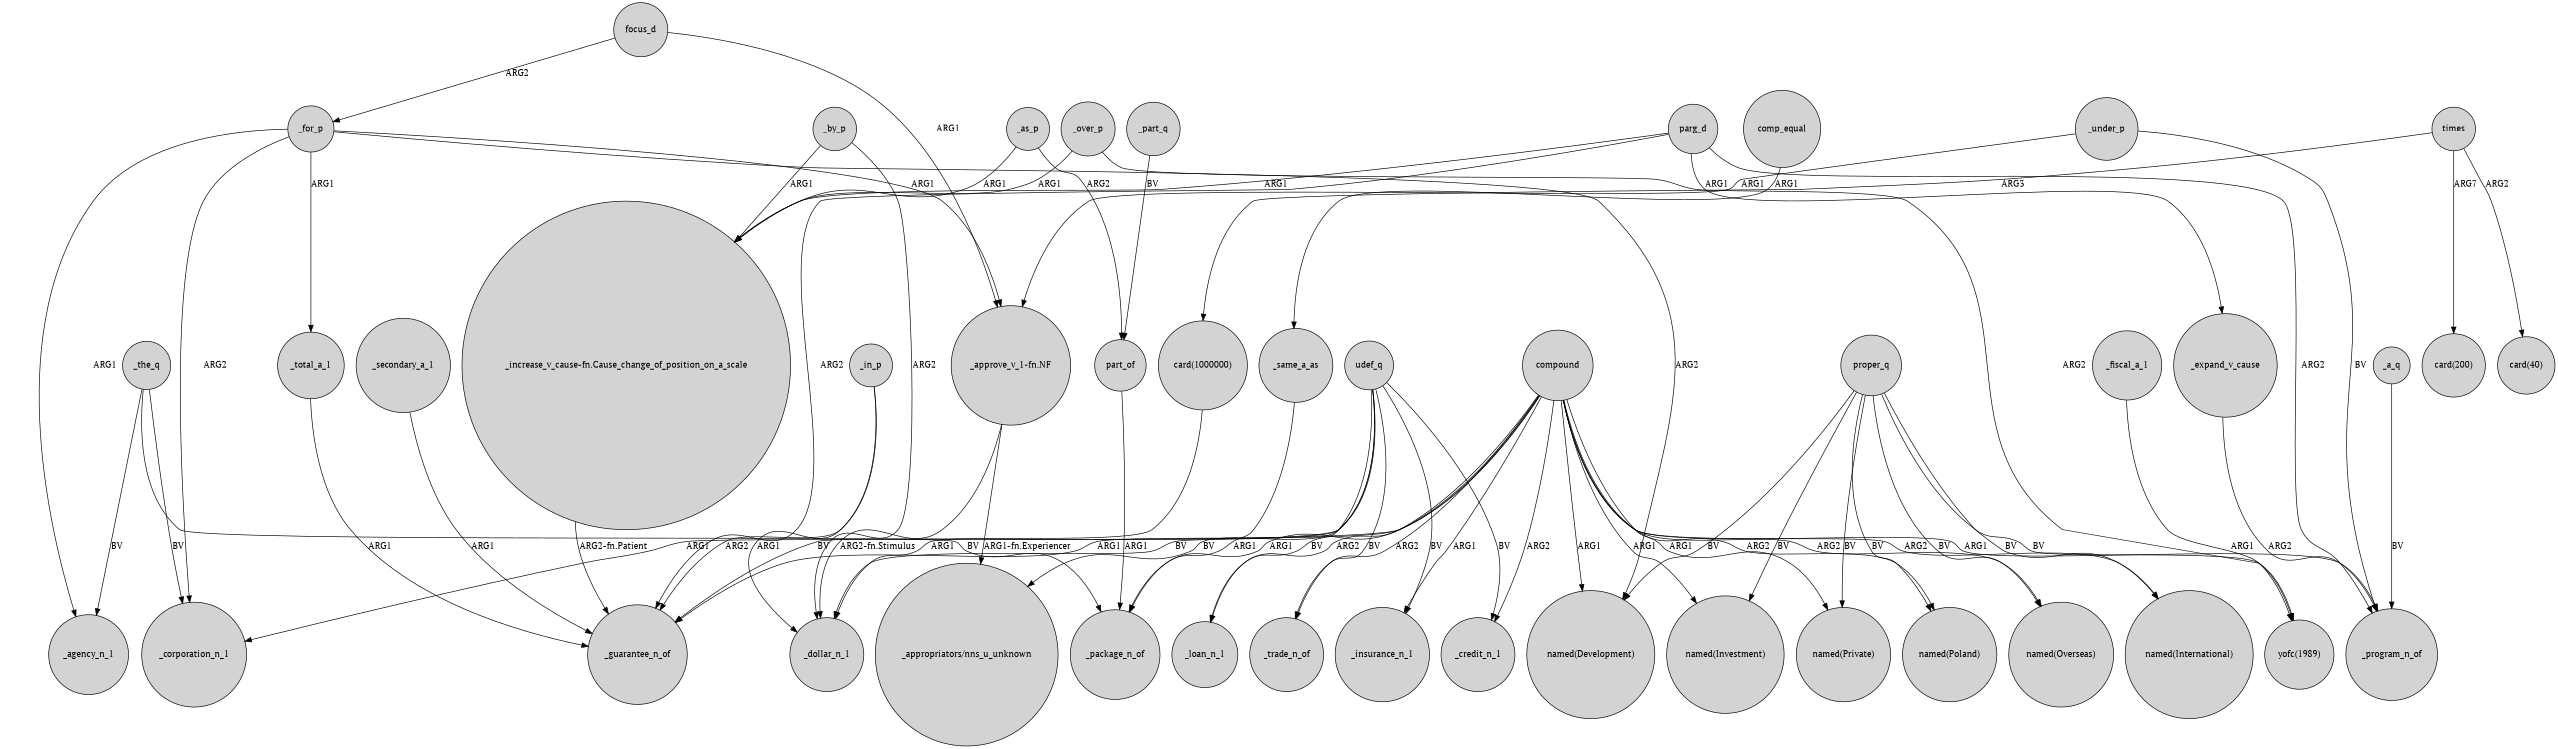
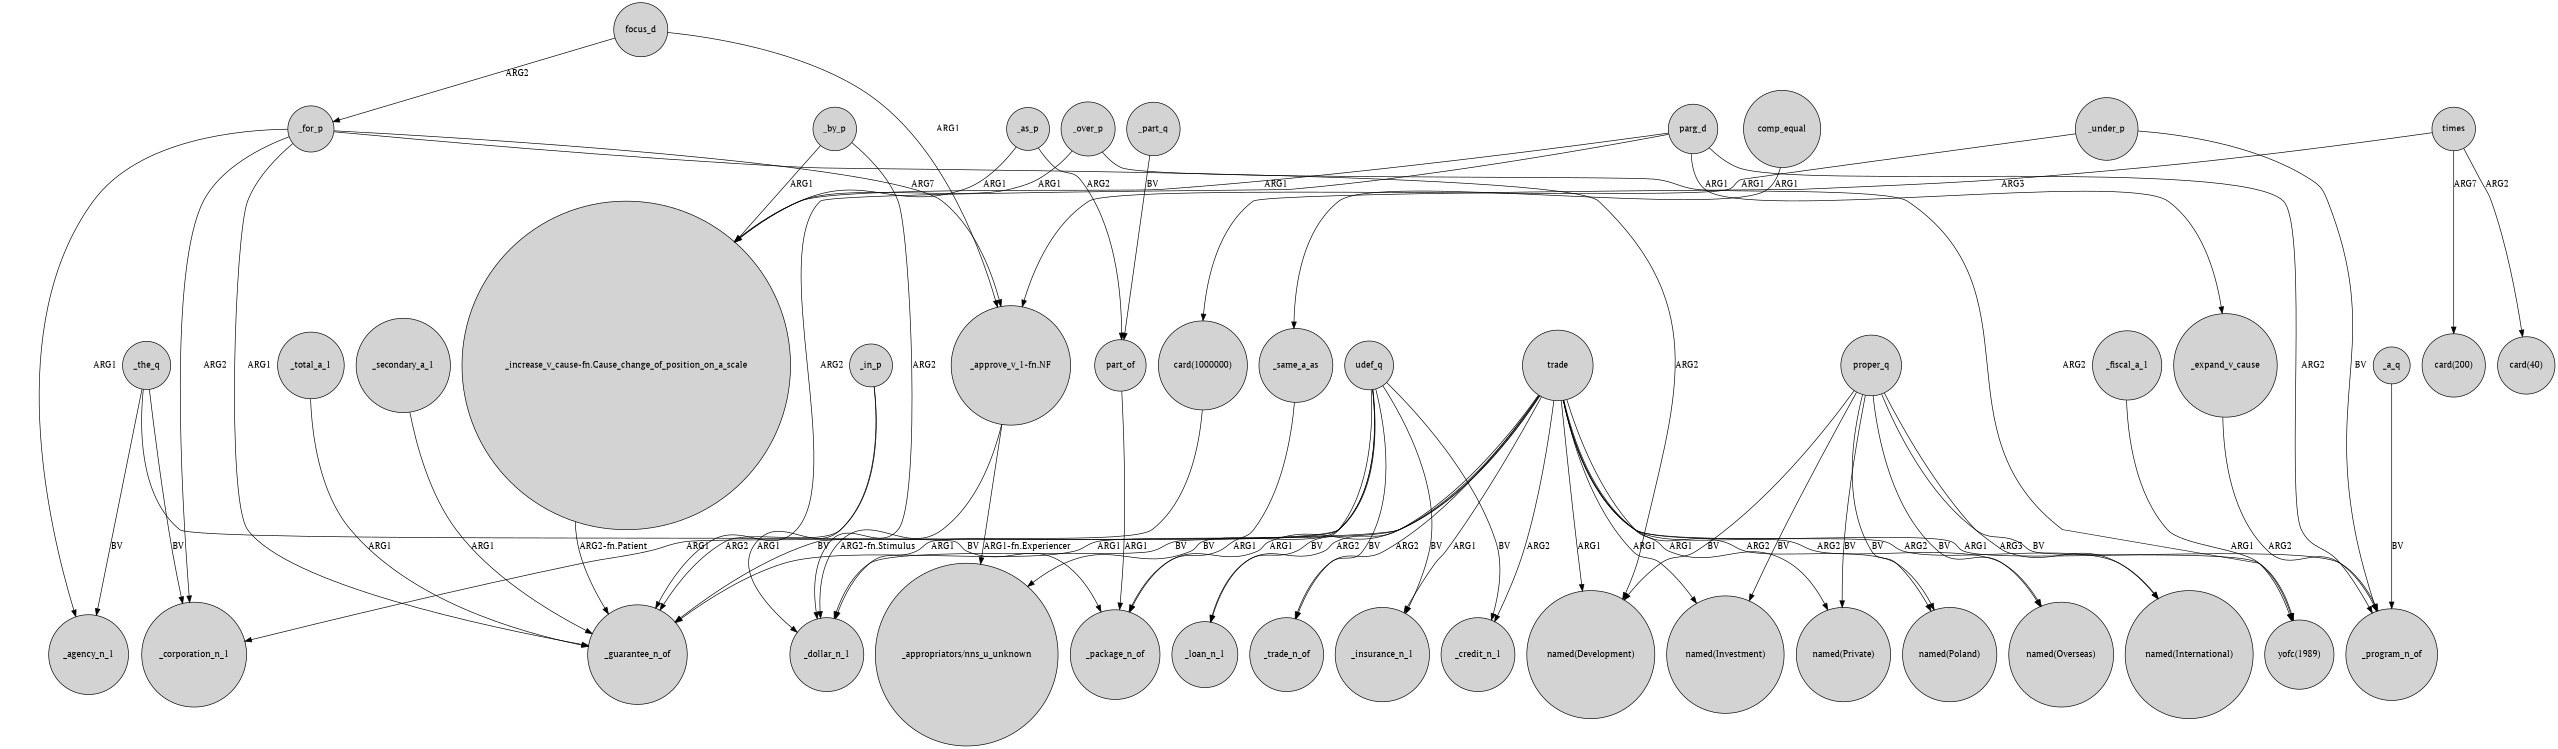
(923, 184) -> (923, 184)
(311, 239) -> (241, 507)
(1558, 365) -> (1558, 365)
(2011, 546) -> (2011, 546)
